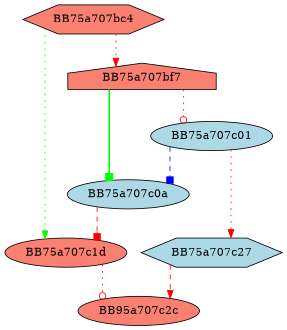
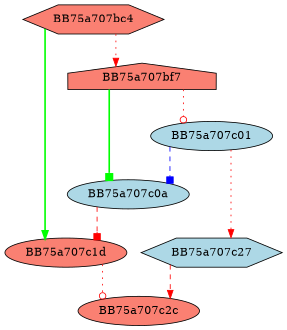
(45, 130) -> (45, 130)
(139, 311) -> (139, 311)
